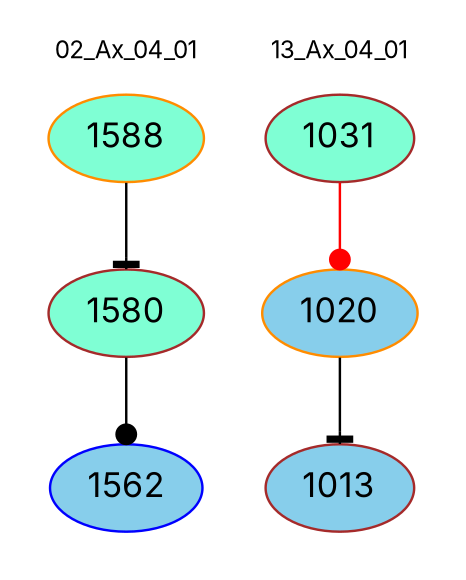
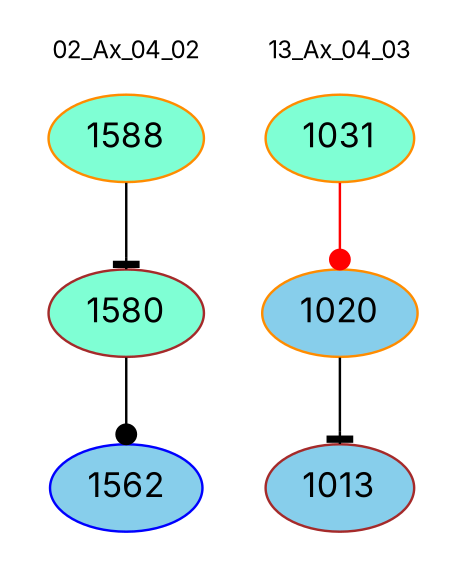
(126, 52) -> (126, 52)
(340, 52) -> (340, 52)
(340, 138) -> (340, 138)
